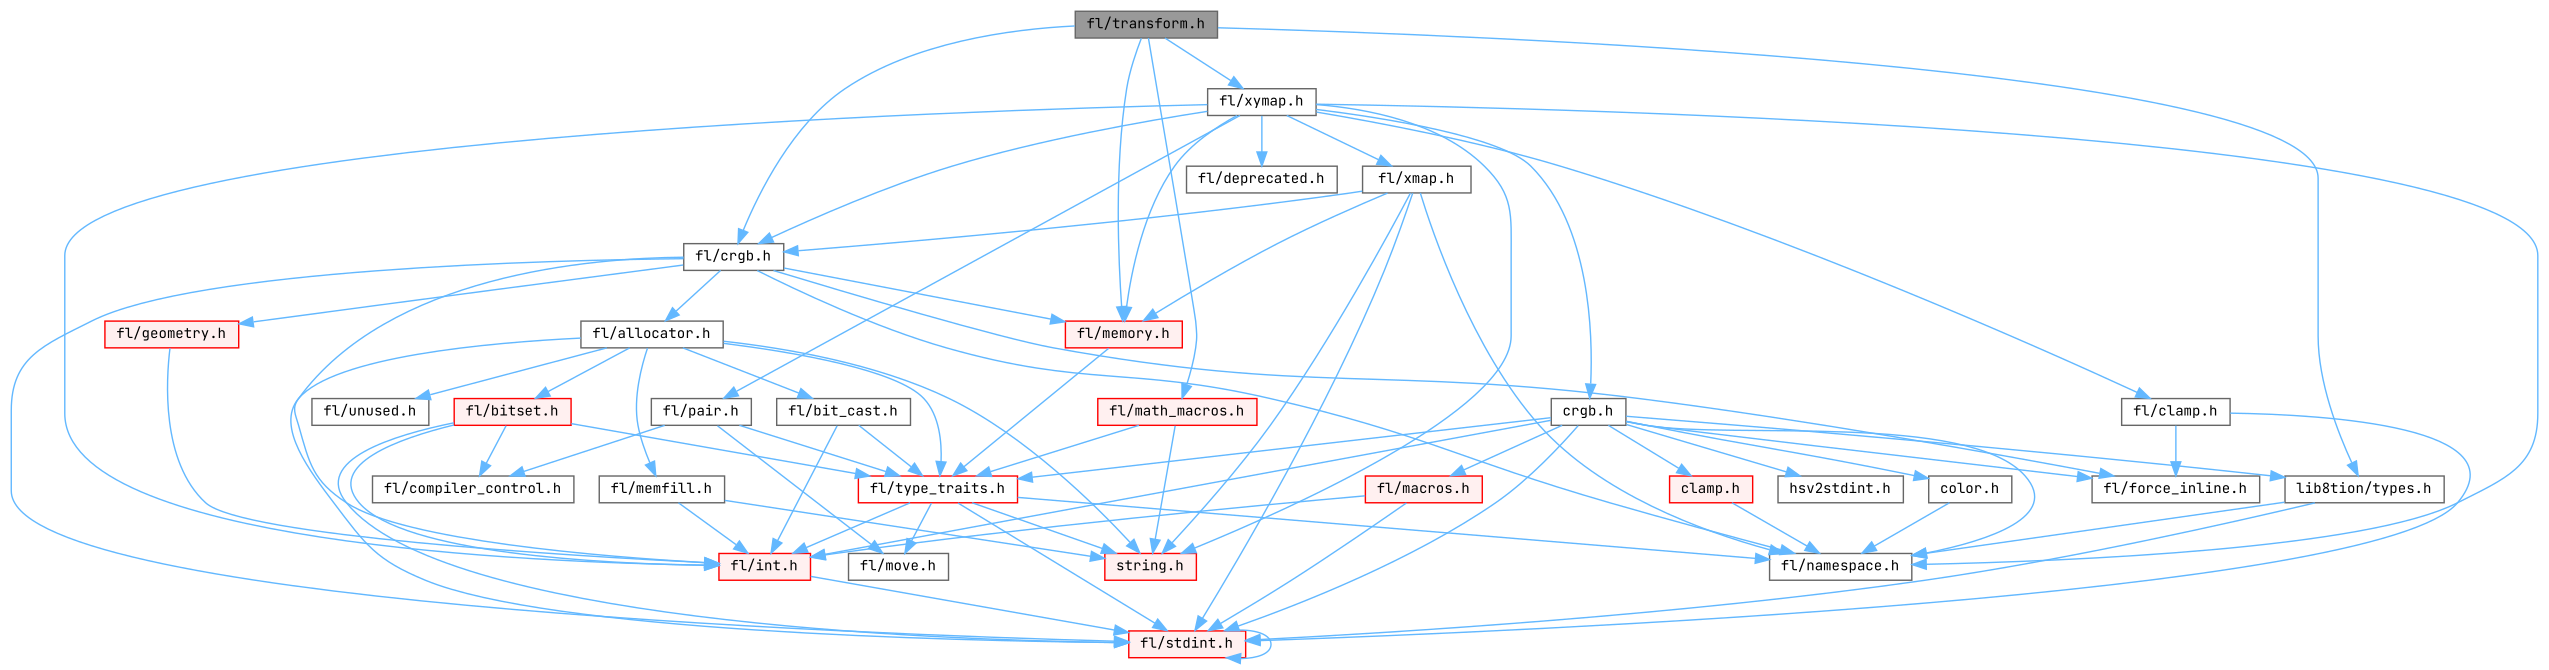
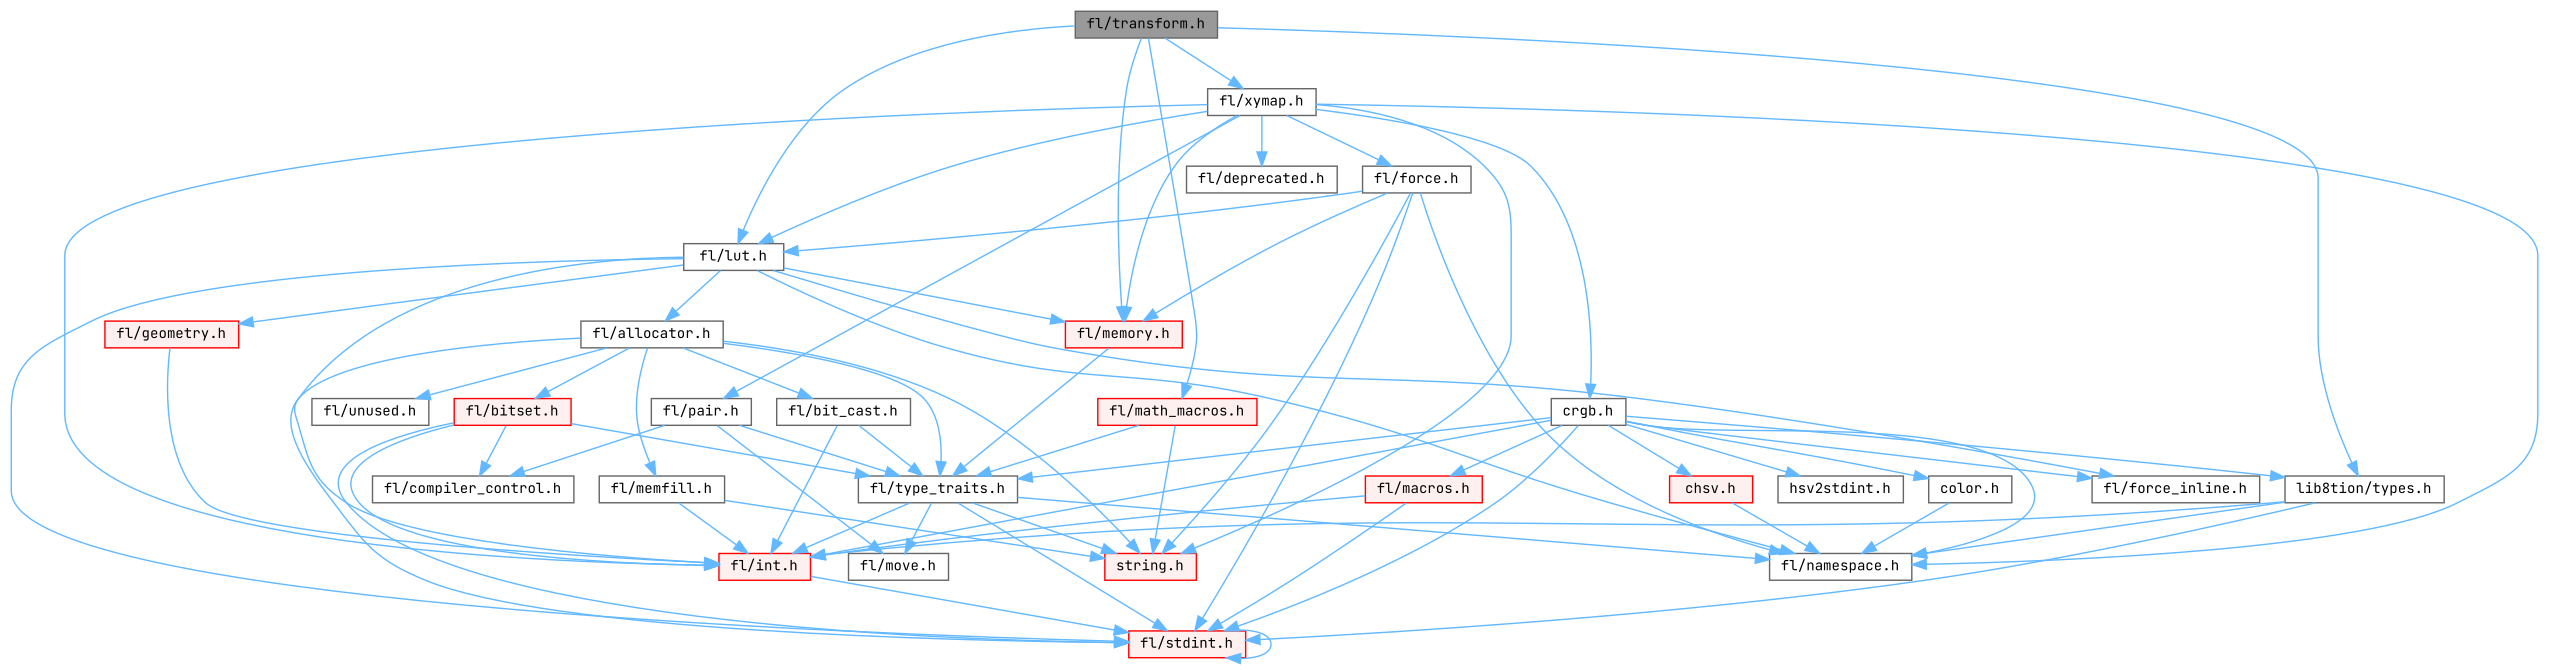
(1417, 180) -> (1417, 180)
(734, 257) -> (734, 257)
(2176, 412) -> none
(938, 489) -> (938, 489)
(1711, 489) -> (1711, 489)
none -> (1555, 524)
